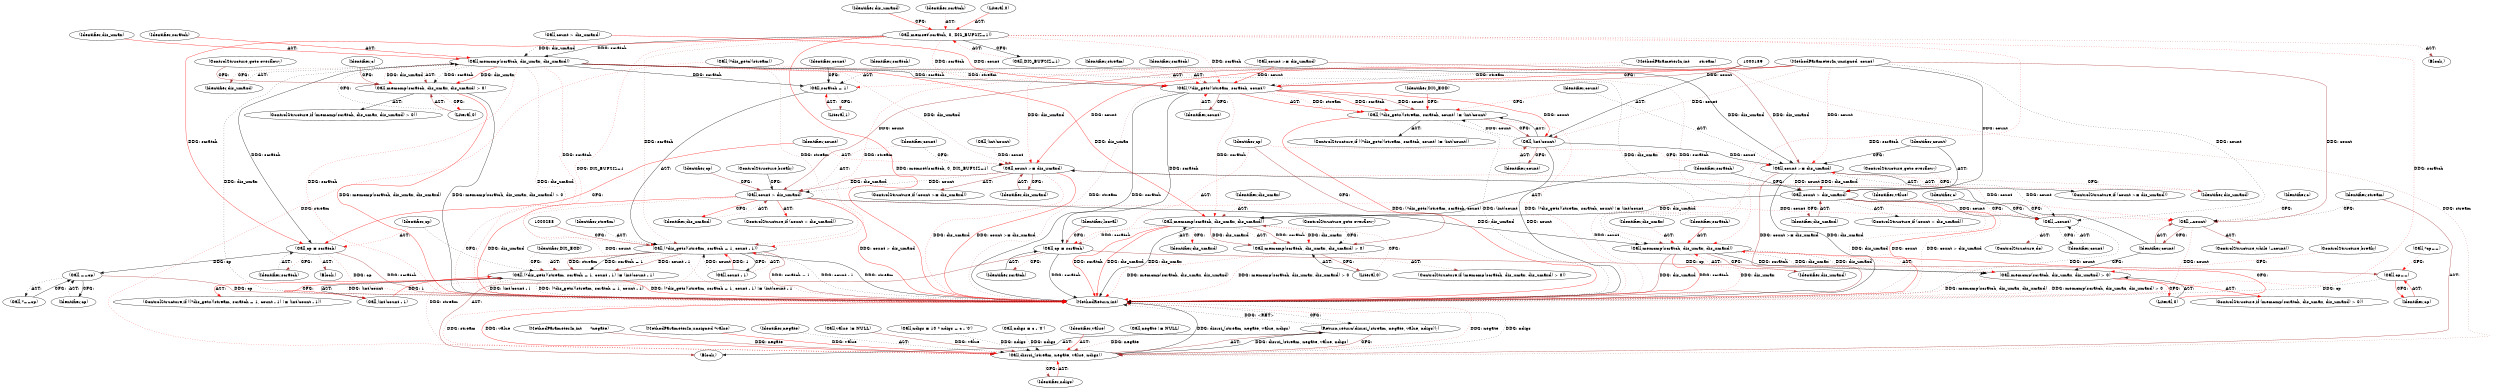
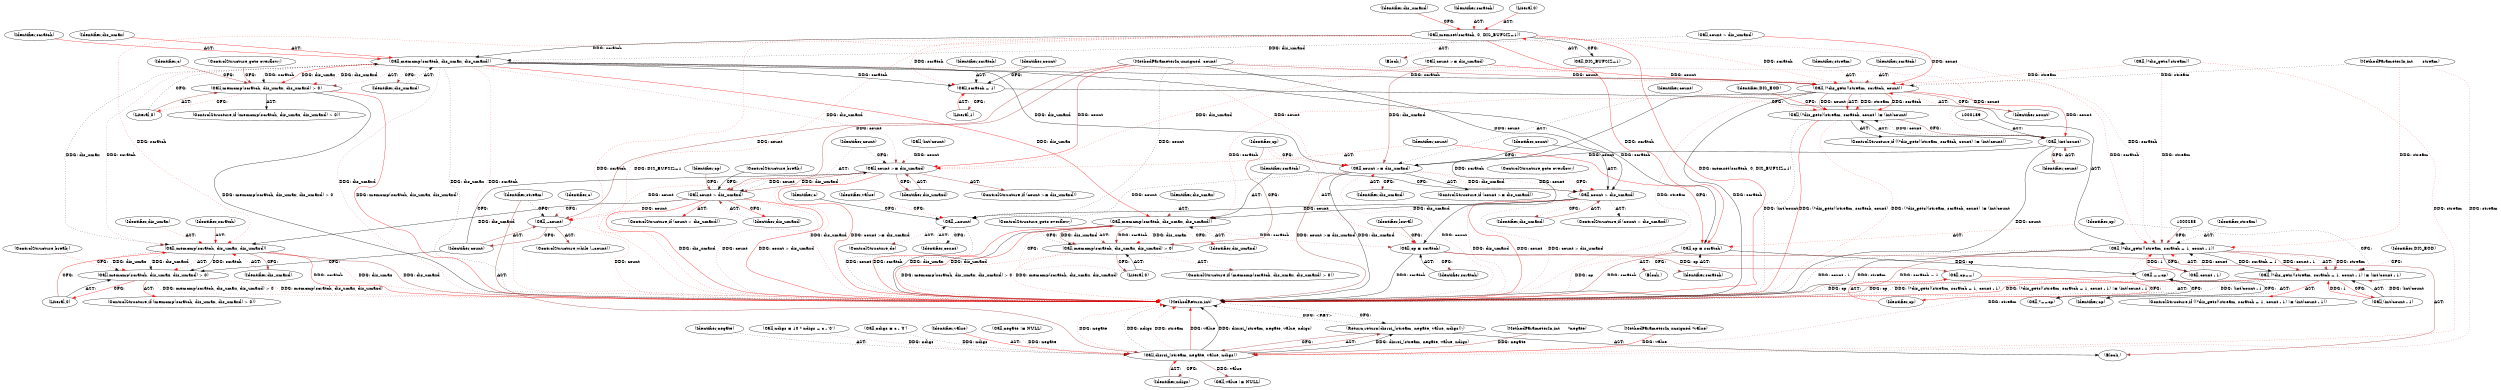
(1511, 78) -> none
(2427, 249) -> none
(991, 342) -> (937, 347)
(942, 343) -> (1213, 368)
